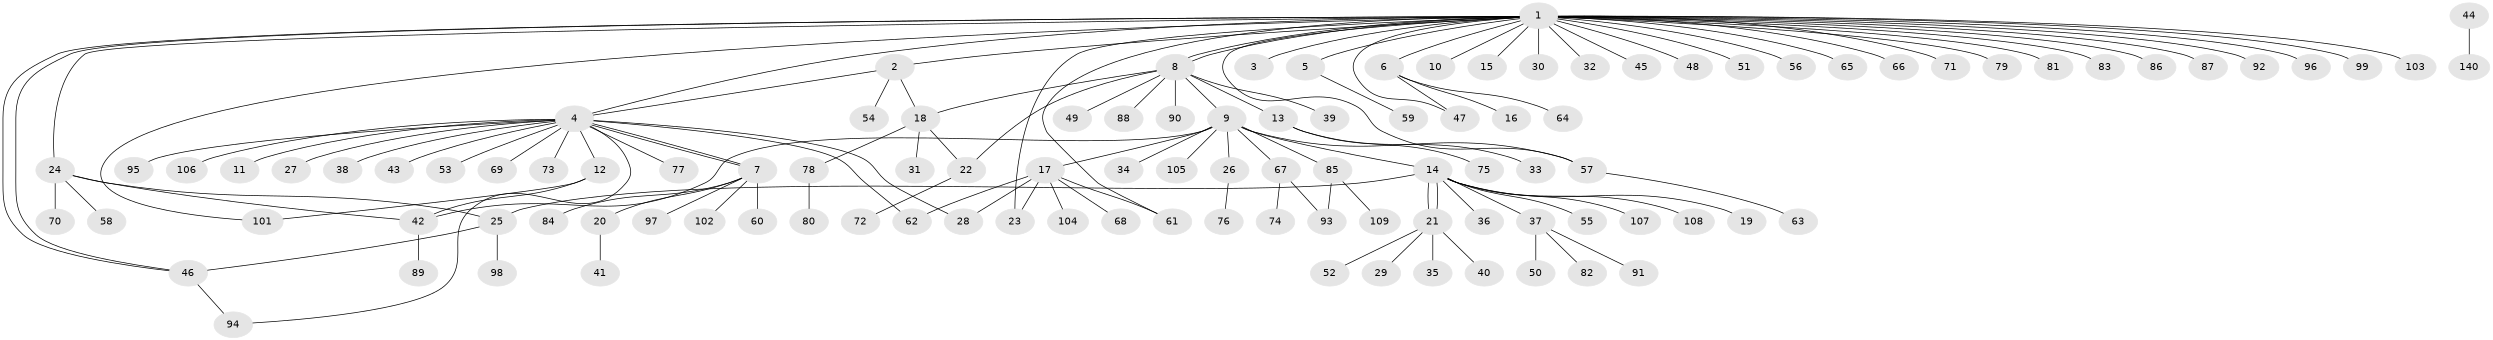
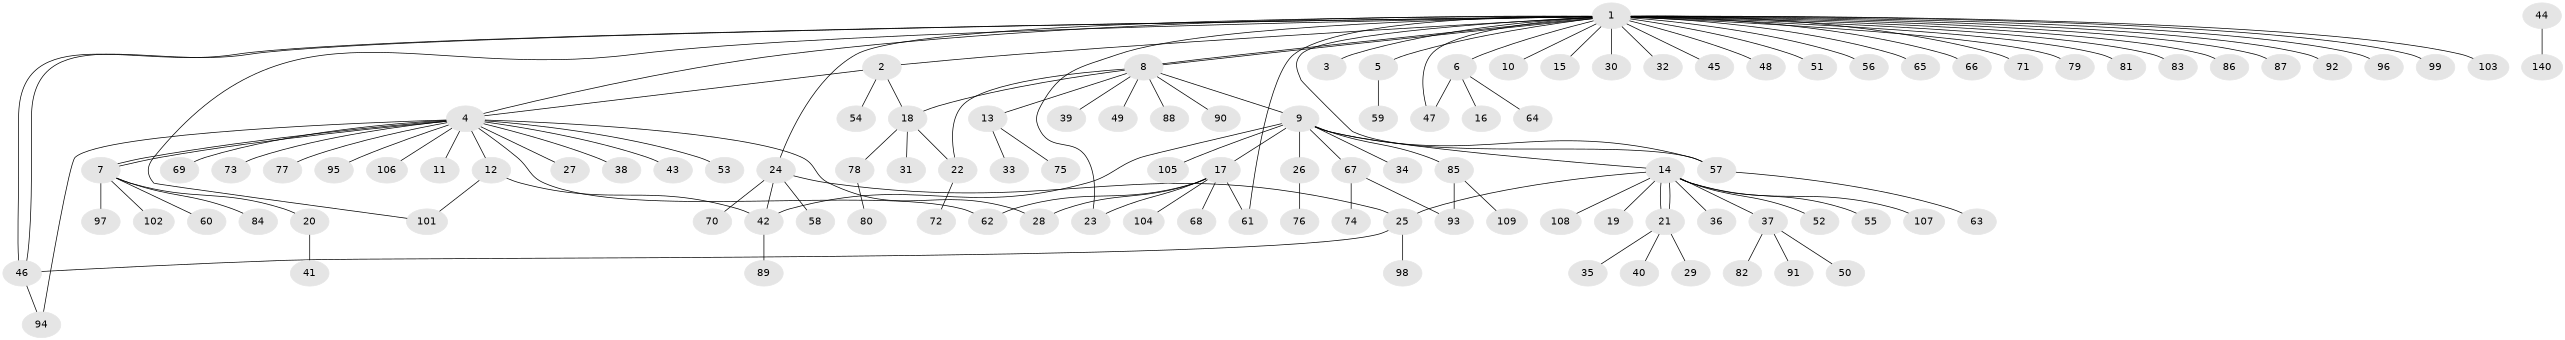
(1381, 247) -> (1765, 200)
